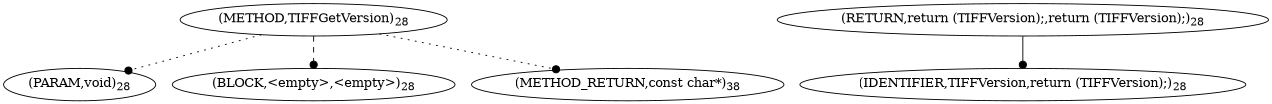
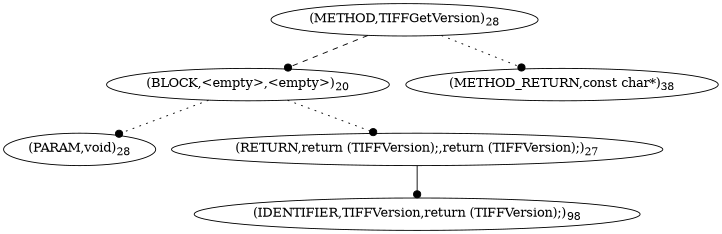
(1197, 18) -> (592, 148)
(197, 52) -> (166, 116)
(408, 83) -> (342, 83)
(1180, 83) -> (574, 213)
none -> (329, 116)
